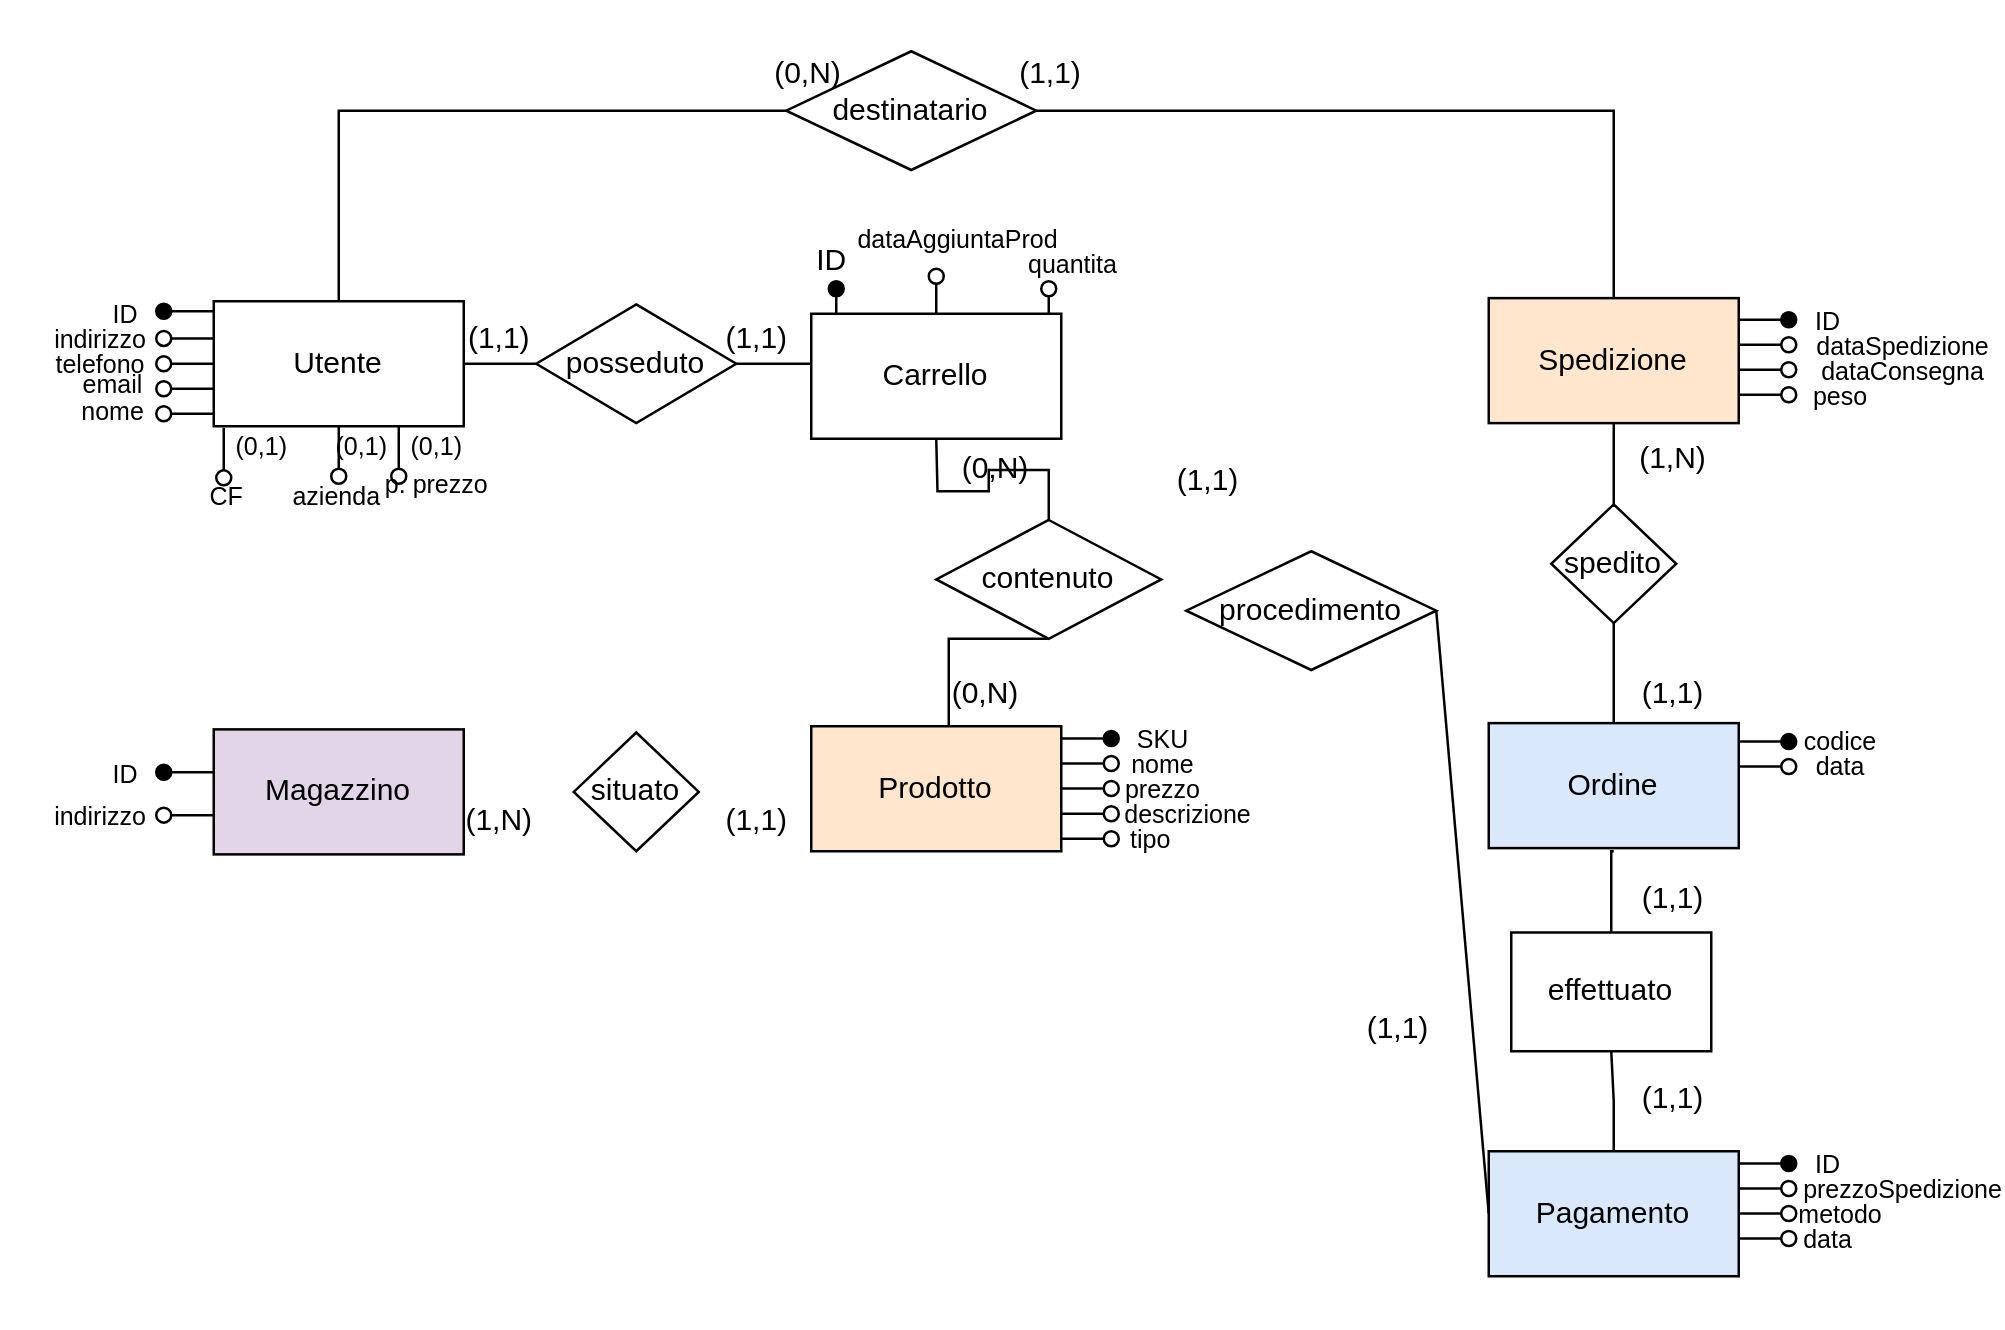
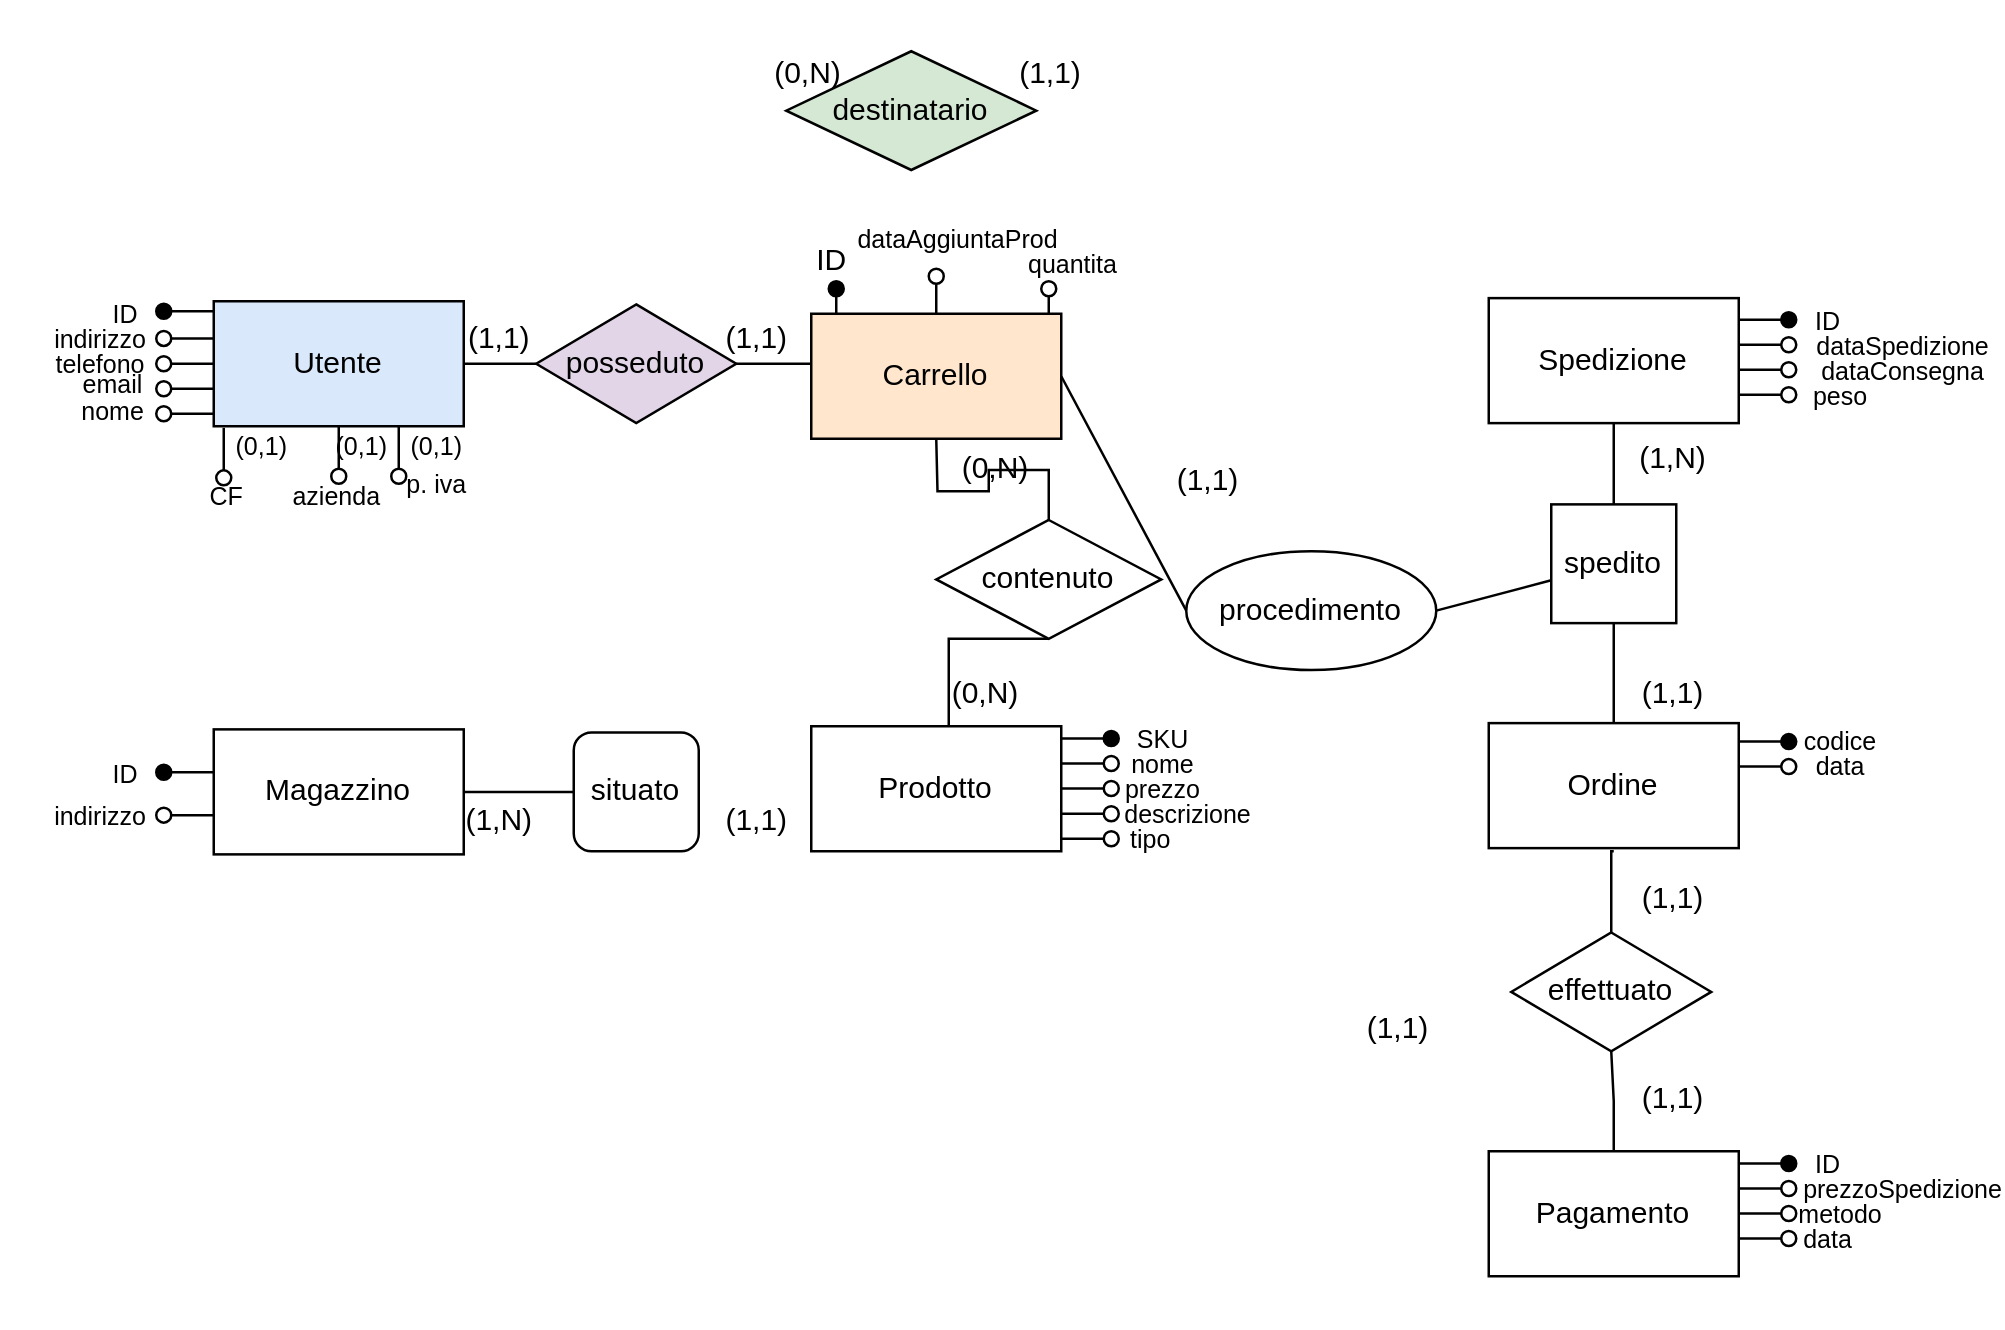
(467, 111) -> none
(911, 111) -> (911, 111)
(1419, 111) -> none
(1614, 361) -> (1614, 361)
(339, 364) -> (339, 364)
(636, 364) -> (636, 364)
(936, 376) -> (936, 376)
(438, 484) -> (438, 484)
none -> (1124, 493)
(1614, 564) -> (1614, 564)
(1311, 611) -> (1311, 611)
(1614, 786) -> (1614, 786)
(936, 789) -> (936, 789)
(339, 792) -> (339, 792)
none -> (519, 792)
(636, 792) -> (636, 792)
(1462, 907) -> (1494, 595)
(1611, 992) -> (1611, 992)
(1614, 1214) -> (1614, 1214)
